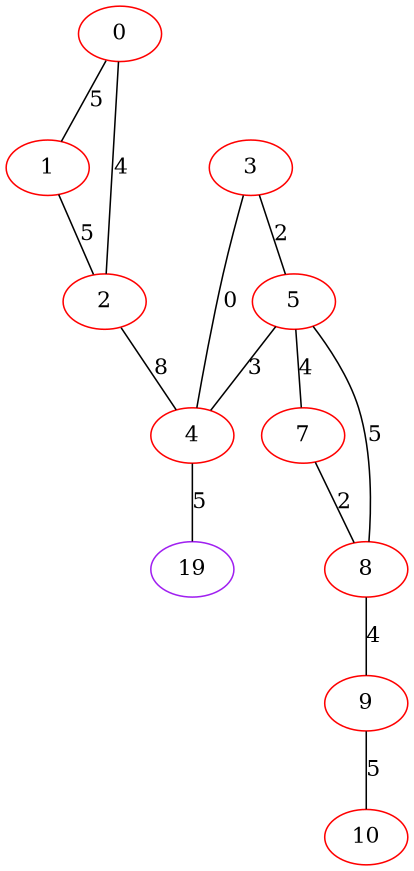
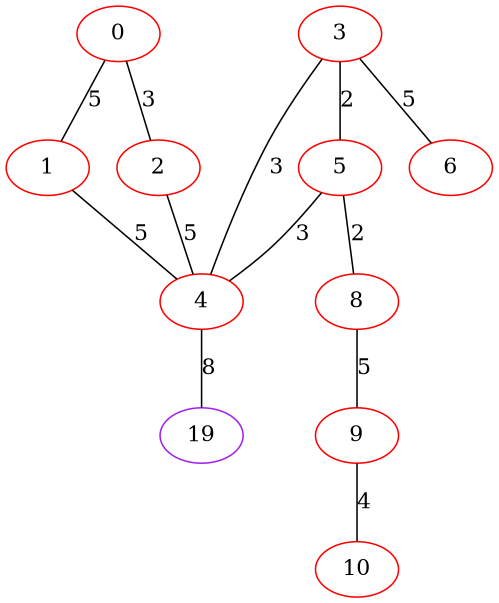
(122, 168) -> (149, 101)
none -> (451, 168)
(76, 234) -> (125, 235)
(231, 302) -> (277, 168)
(162, 369) -> (191, 235)
(303, 436) -> none
(375, 436) -> (359, 235)
(200, 502) -> (209, 369)
(374, 636) -> (365, 369)
(374, 770) -> (365, 502)
